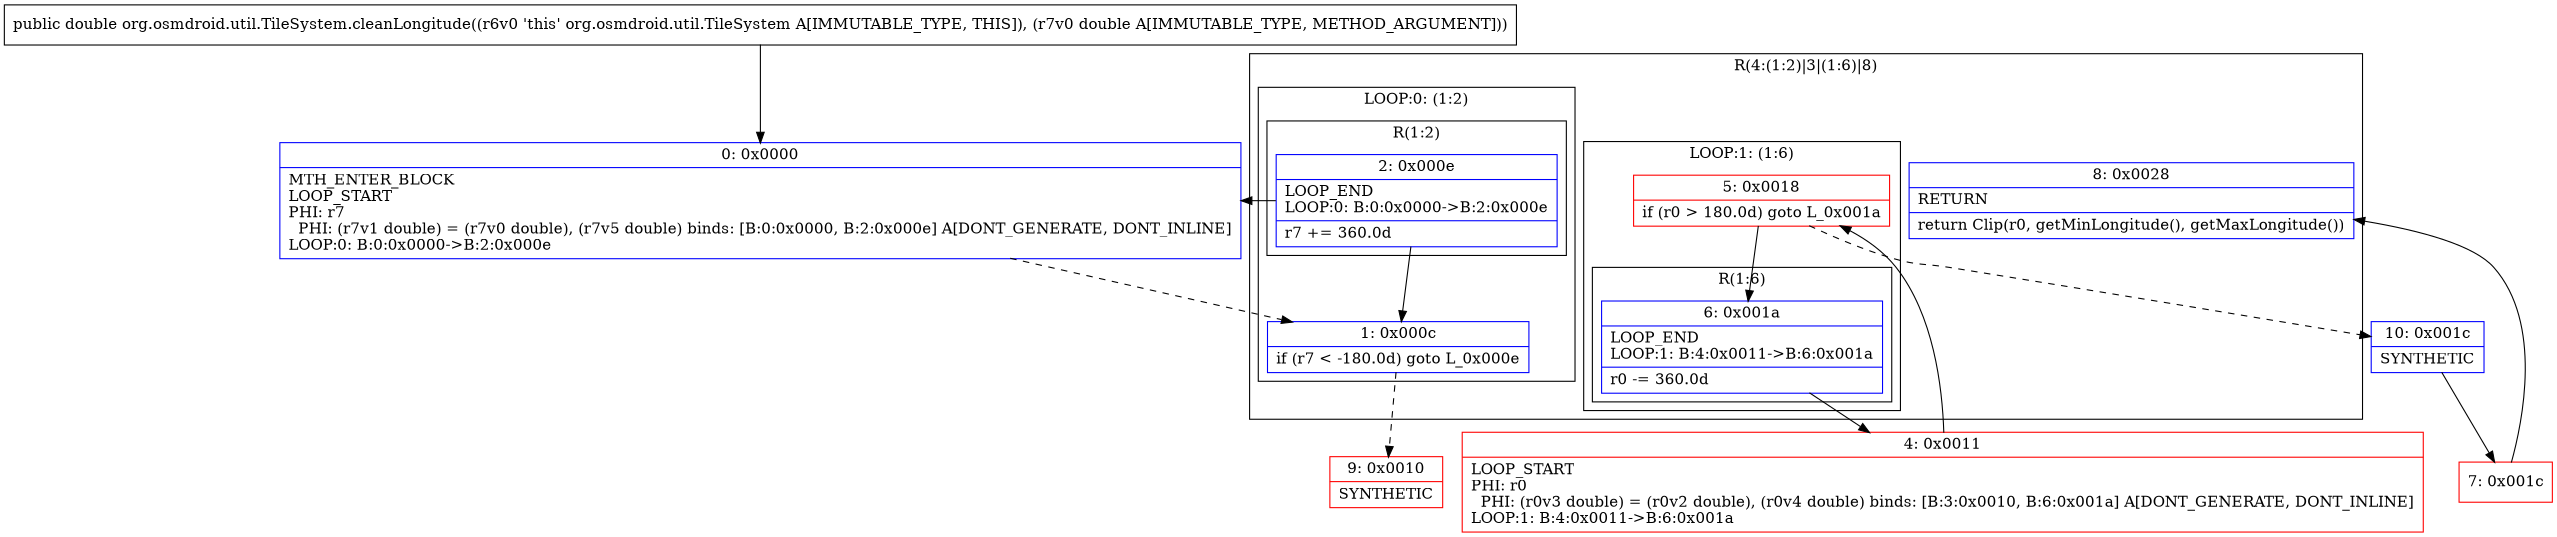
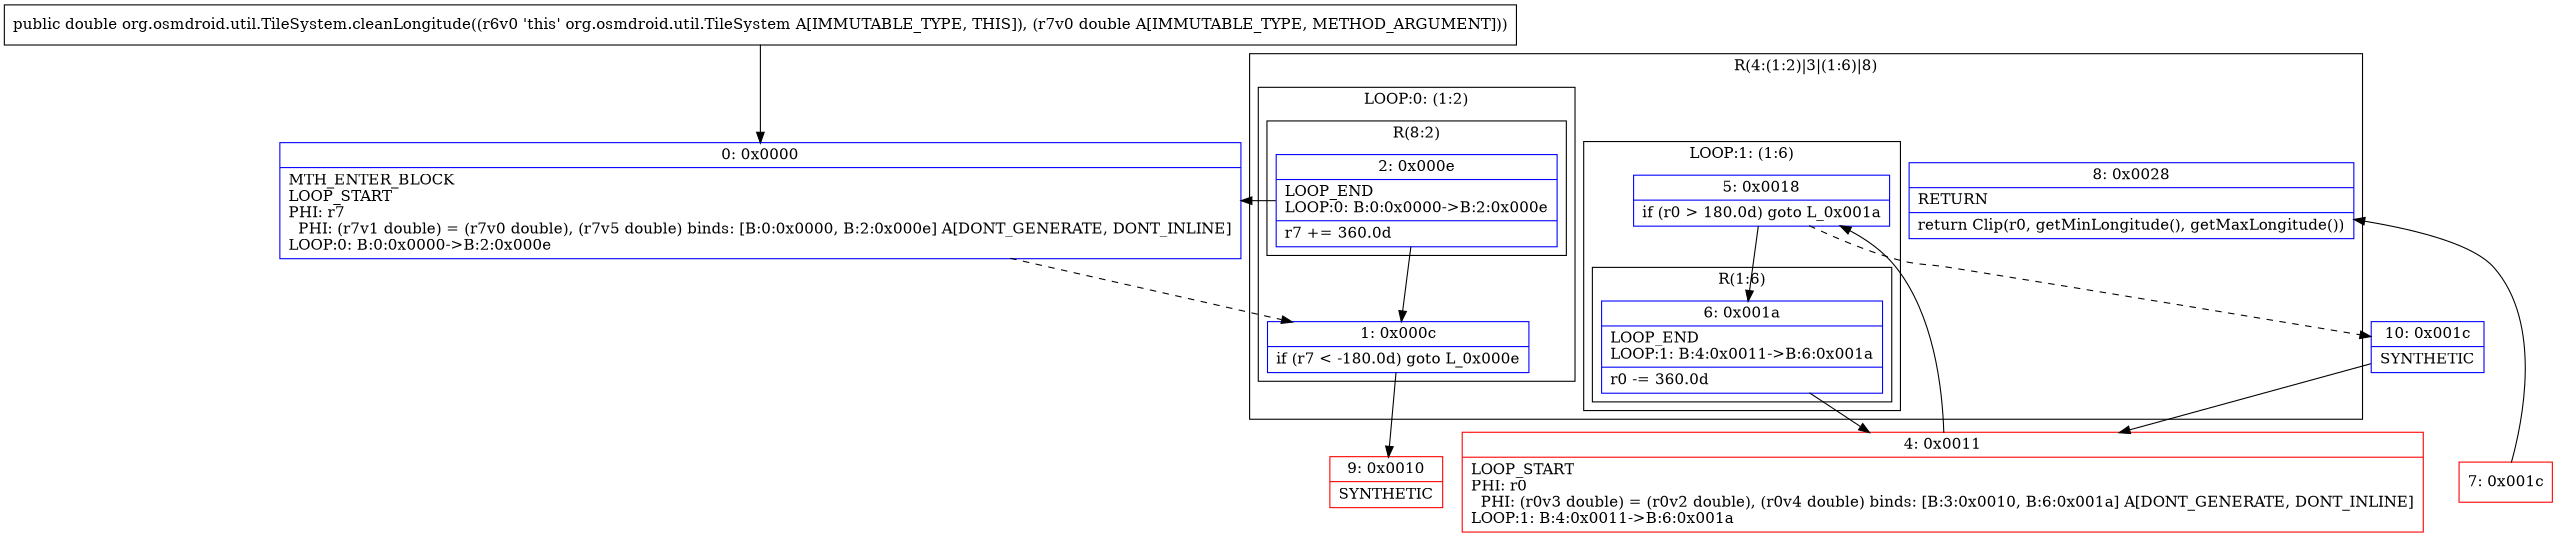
(1417, 133) -> (1417, 133)
(1762, 201) -> (1762, 201)
(1393, 409) -> (1393, 409)
(2465, 413) -> (2251, 397)
